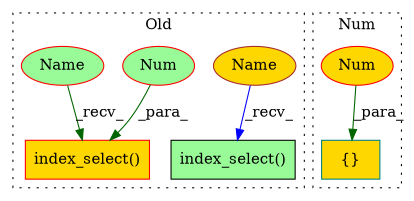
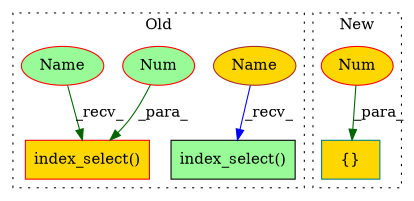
(357, 25) -> (357, 25)
